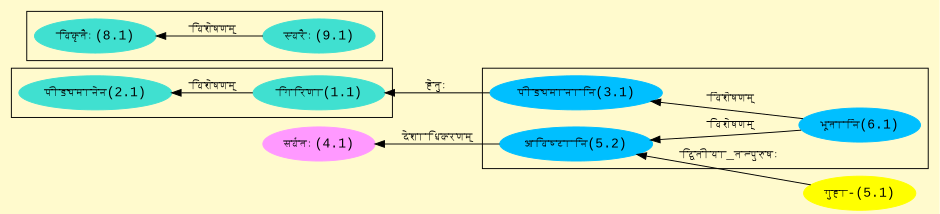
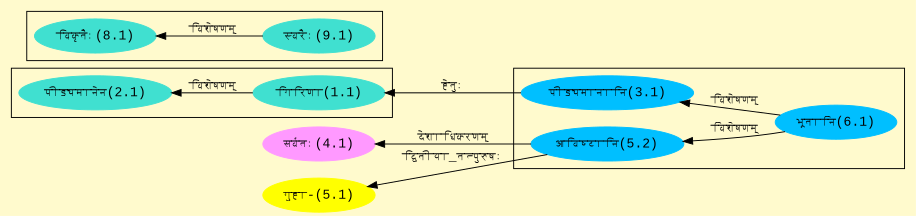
(753, 175) -> (462, 170)
